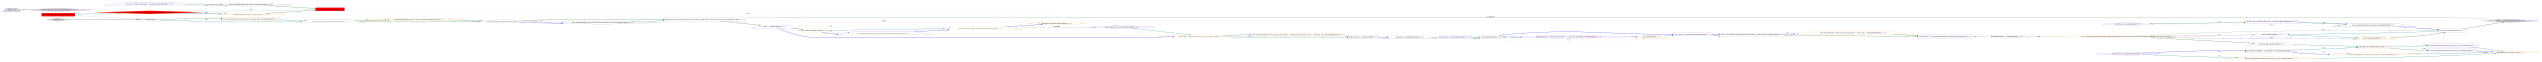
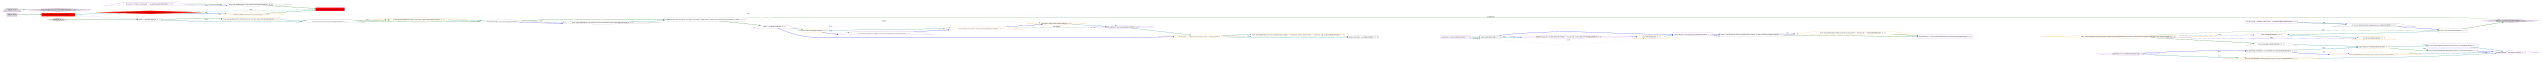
none -> (12, 15)
(2128, 24) -> none
none -> (1089, 25)
(2417, 36) -> none
(1410, 37) -> none
(2007, 37) -> none
(2510, 52) -> (2510, 52)
